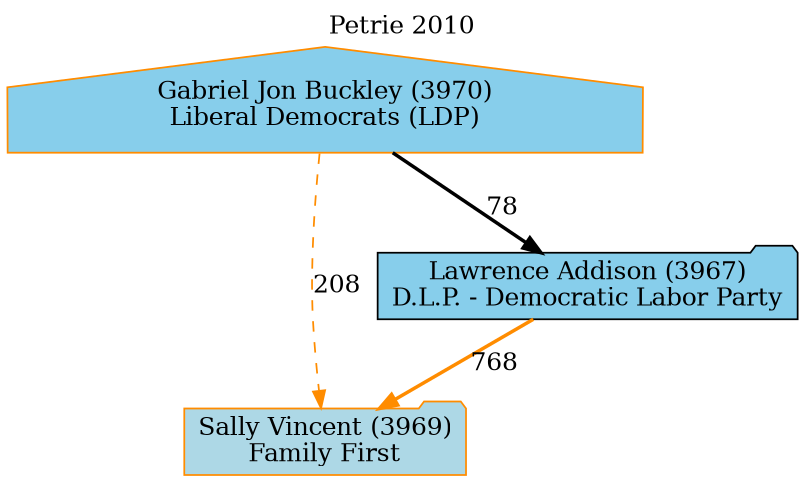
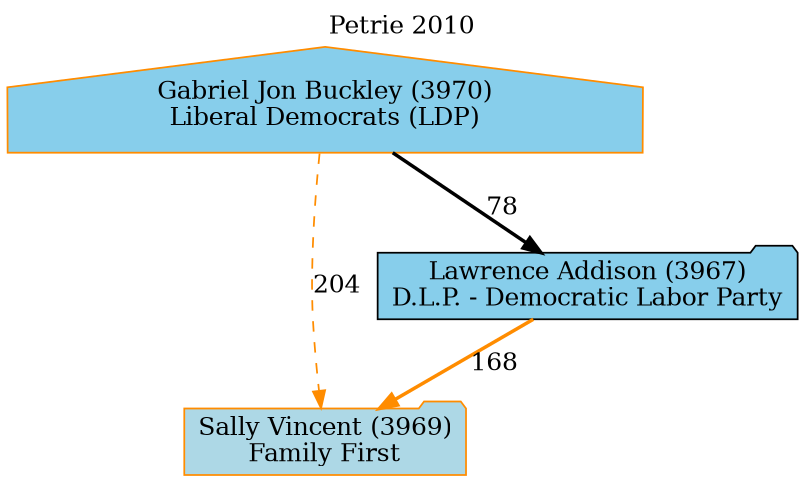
(337, 286) -> (337, 286)
(495, 364) -> (495, 364)
